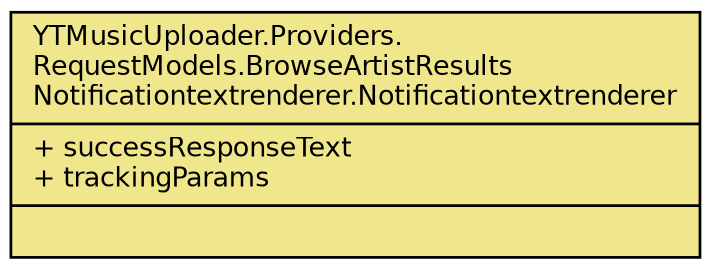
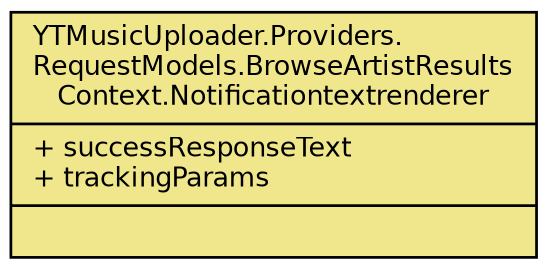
(355, 97) -> (274, 97)
